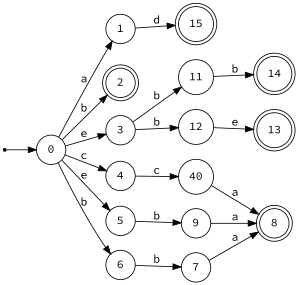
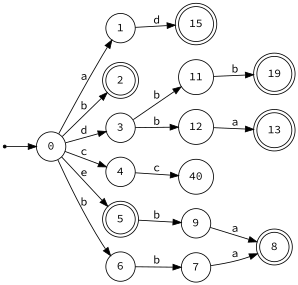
(274, 74) -> (274, 74)
(235, 122) -> (235, 122)
(84, 134) -> (84, 131)
(231, 198) -> none
(121, 221) -> (121, 219)
